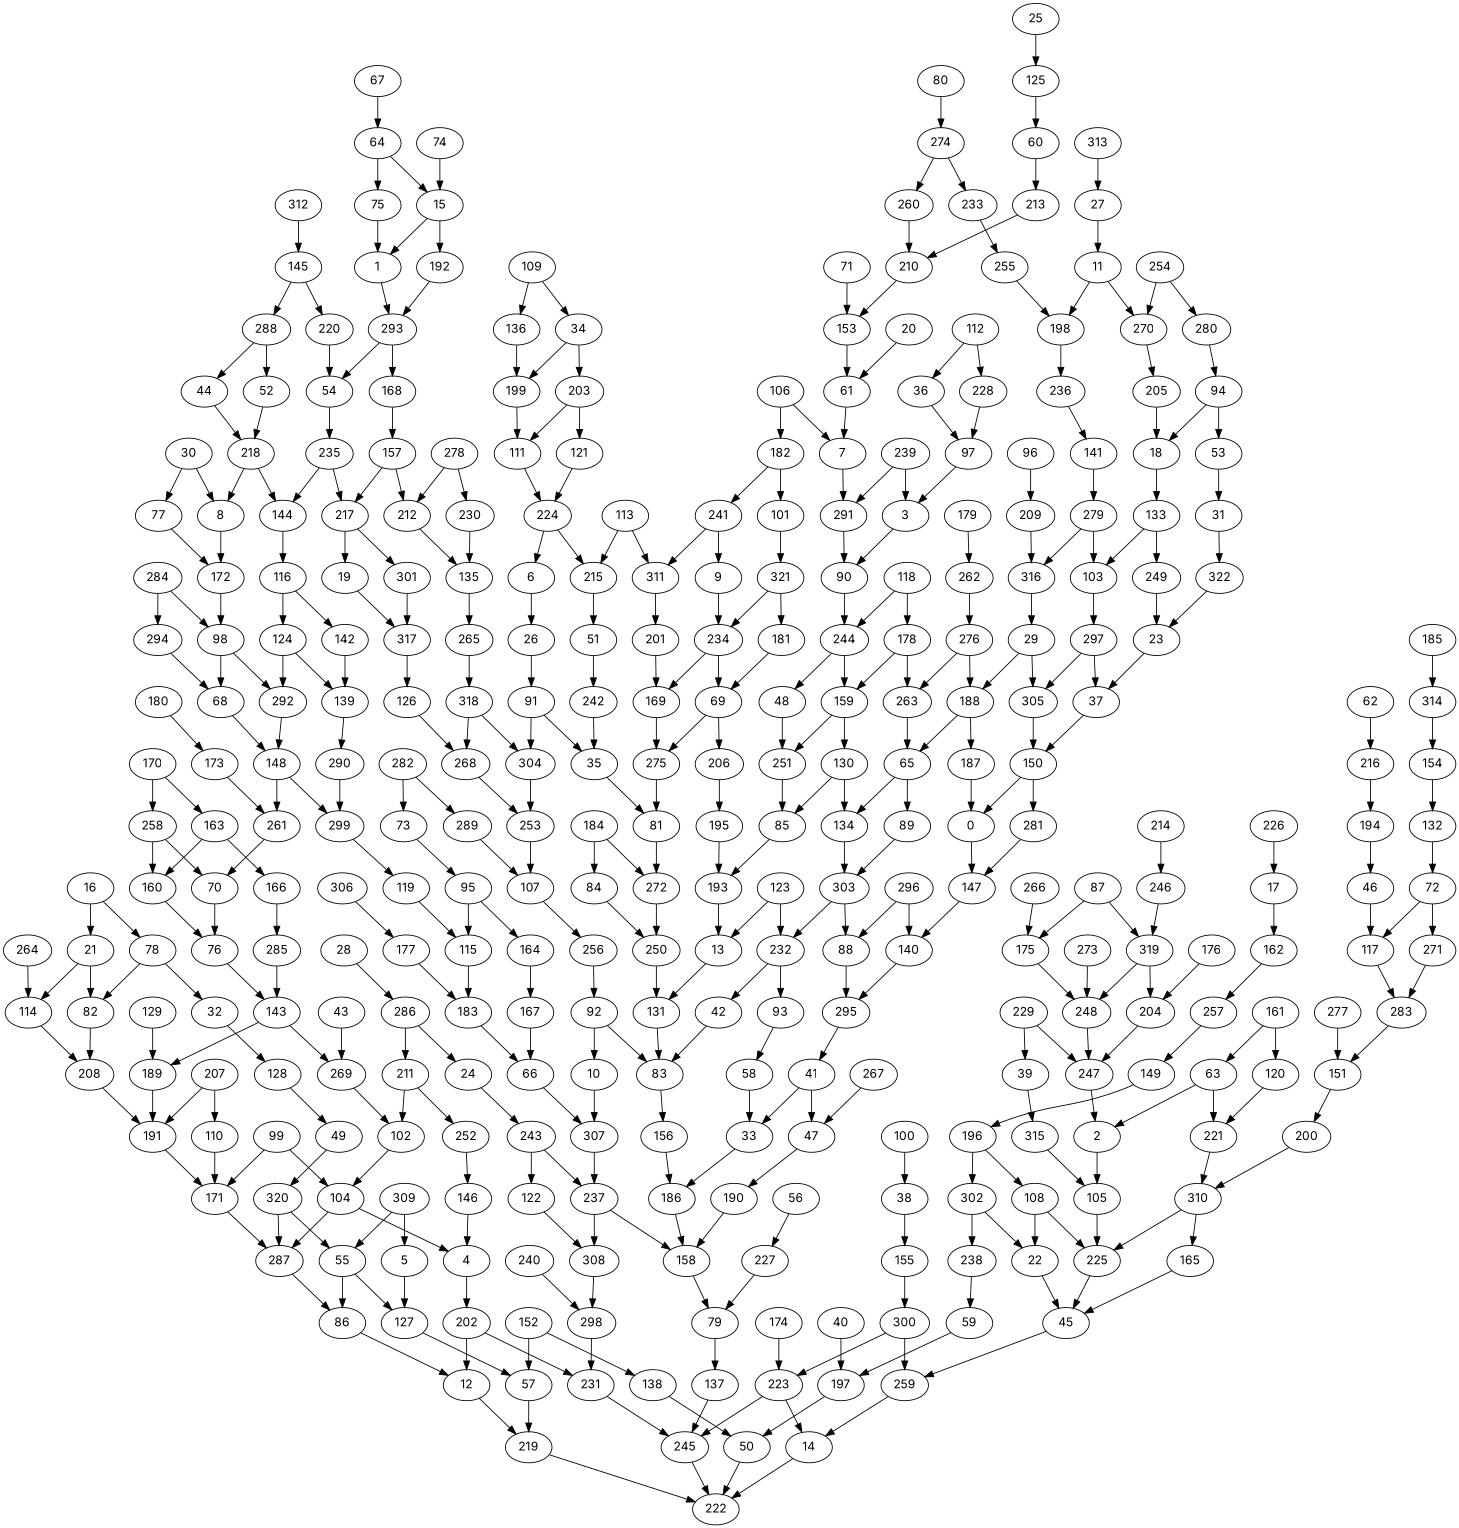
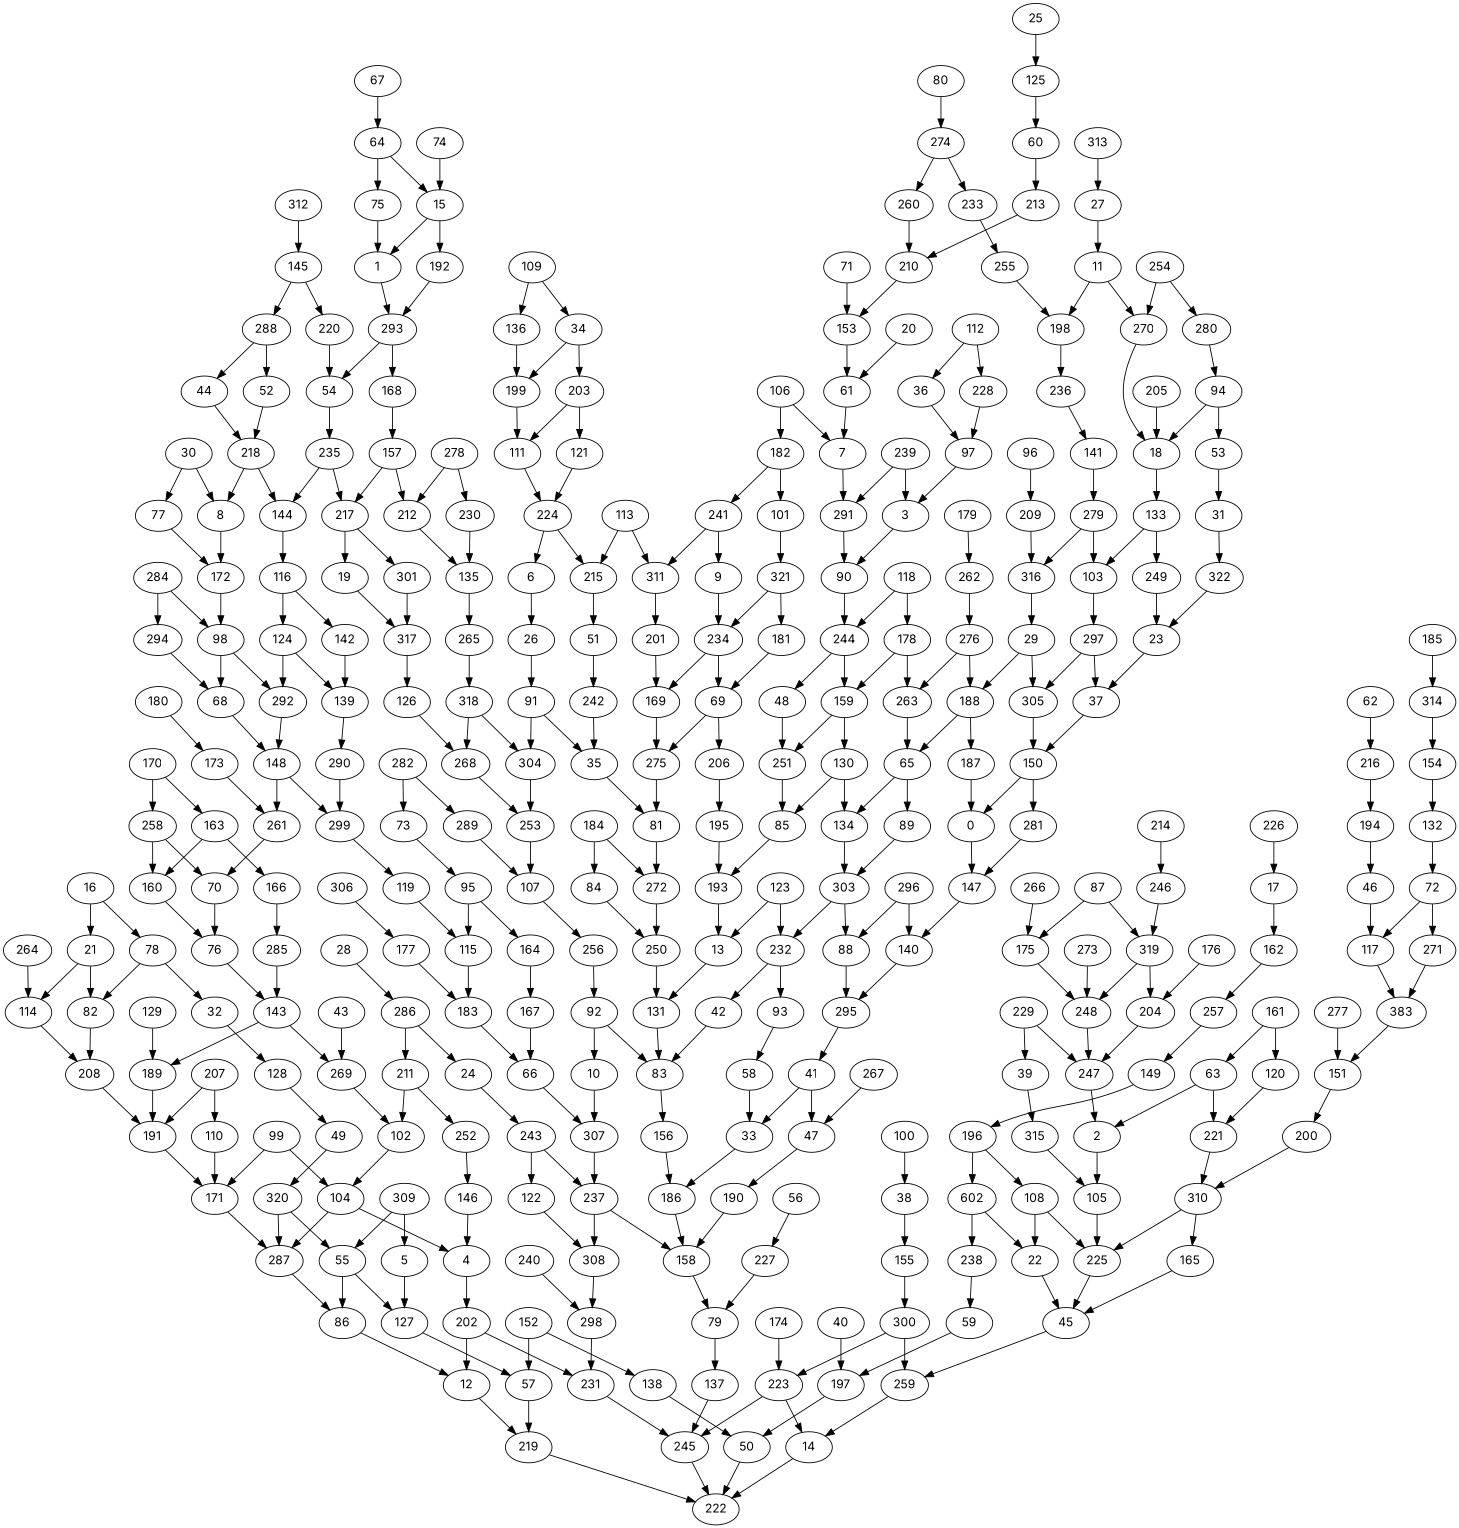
(1149, 356) -> (1123, 390)
(1402, 1013) -> (1402, 1013)
(972, 1199) -> (972, 1199)
